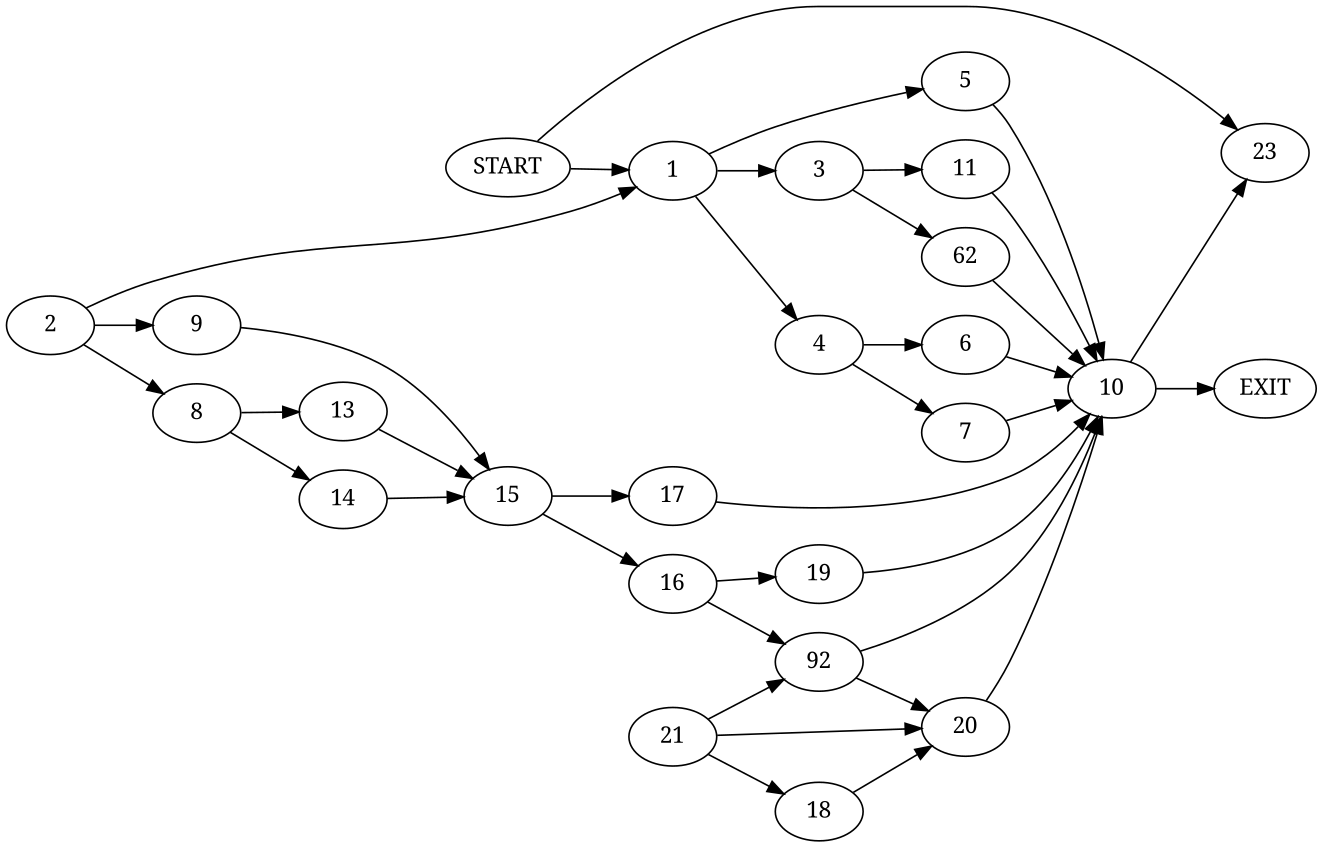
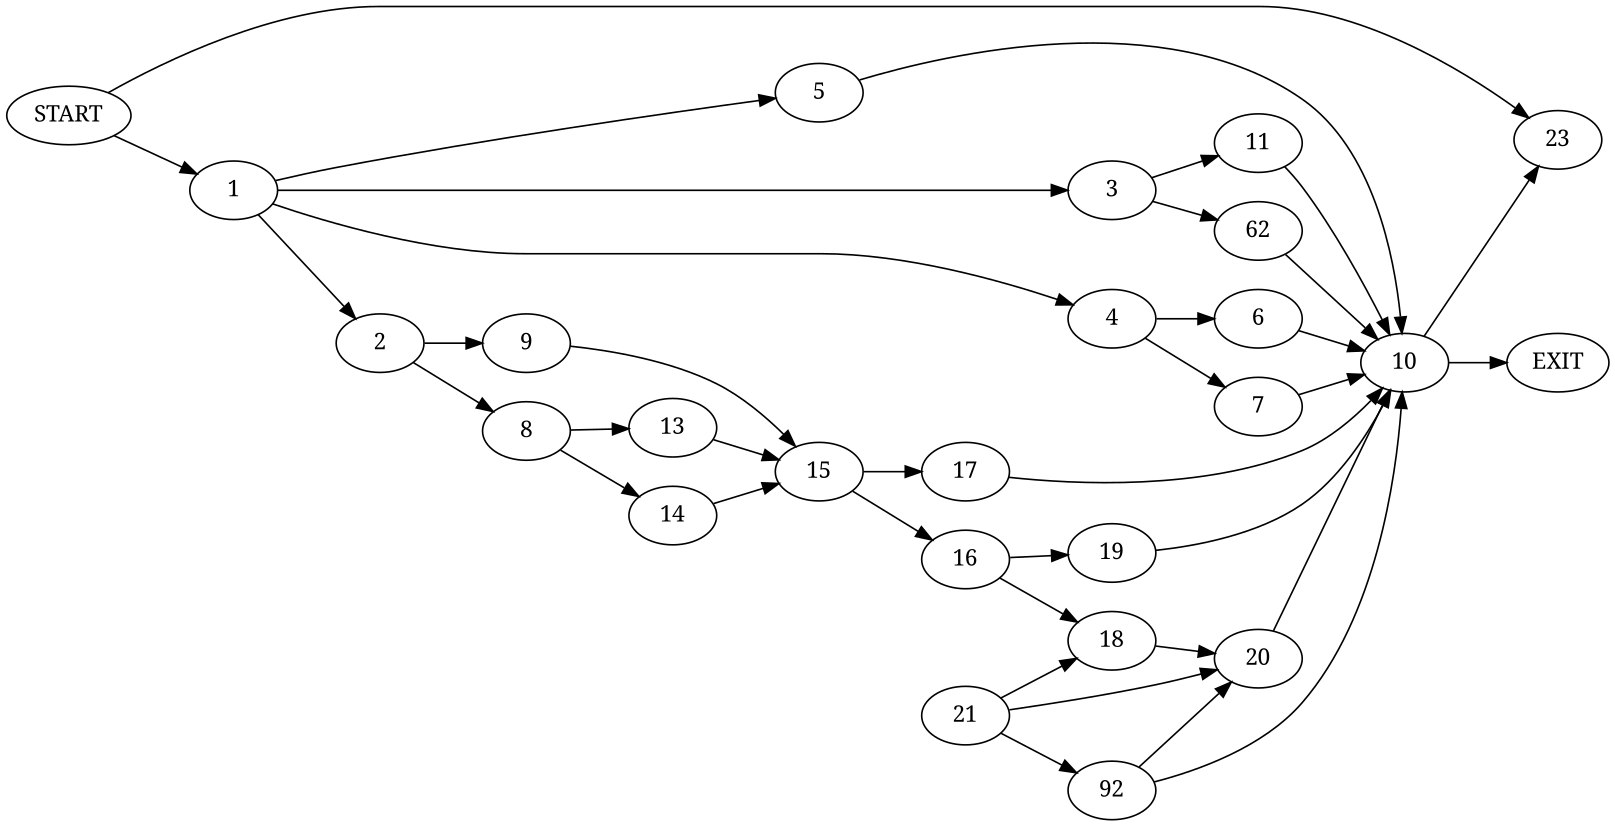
(352, 246) -> (301, 261)
(739, 619) -> (1031, 596)
